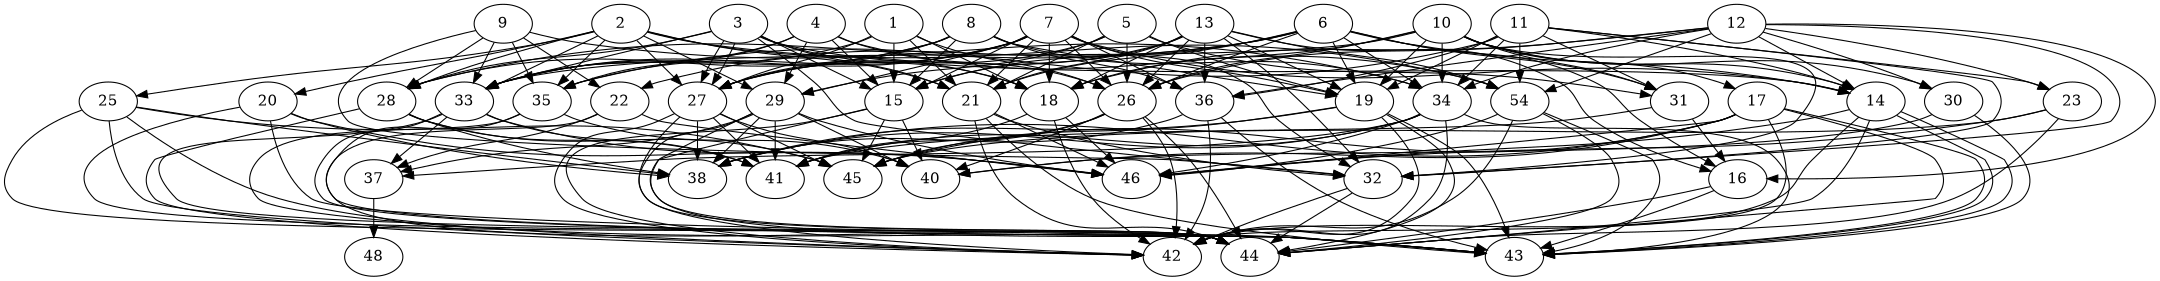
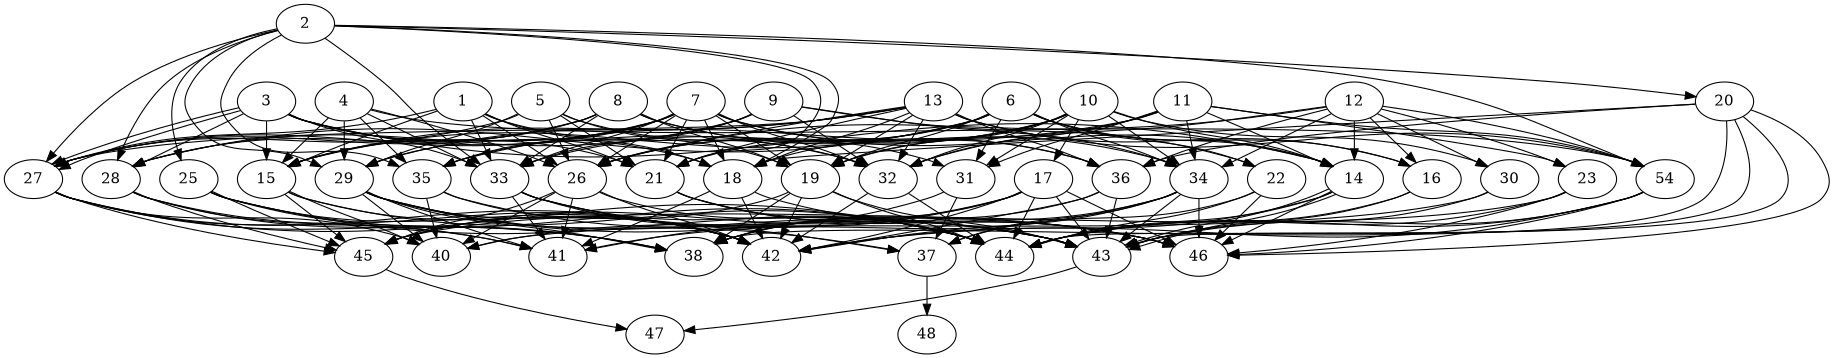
(1394, 50) -> (1230, 130)
(1372, 72) -> (1423, 124)
none -> (640, 130)
(1705, 136) -> (949, 213)
(1162, 155) -> (670, 140)
none -> (655, 335)
